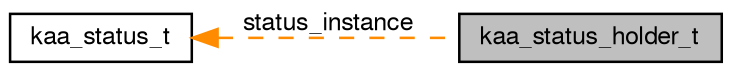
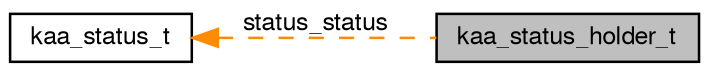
(326, 24) -> (314, 24)
